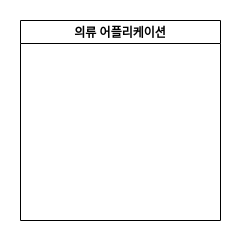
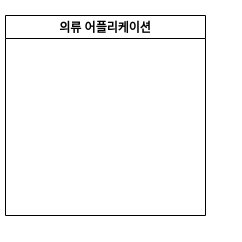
(121, 121) -> (106, 116)
